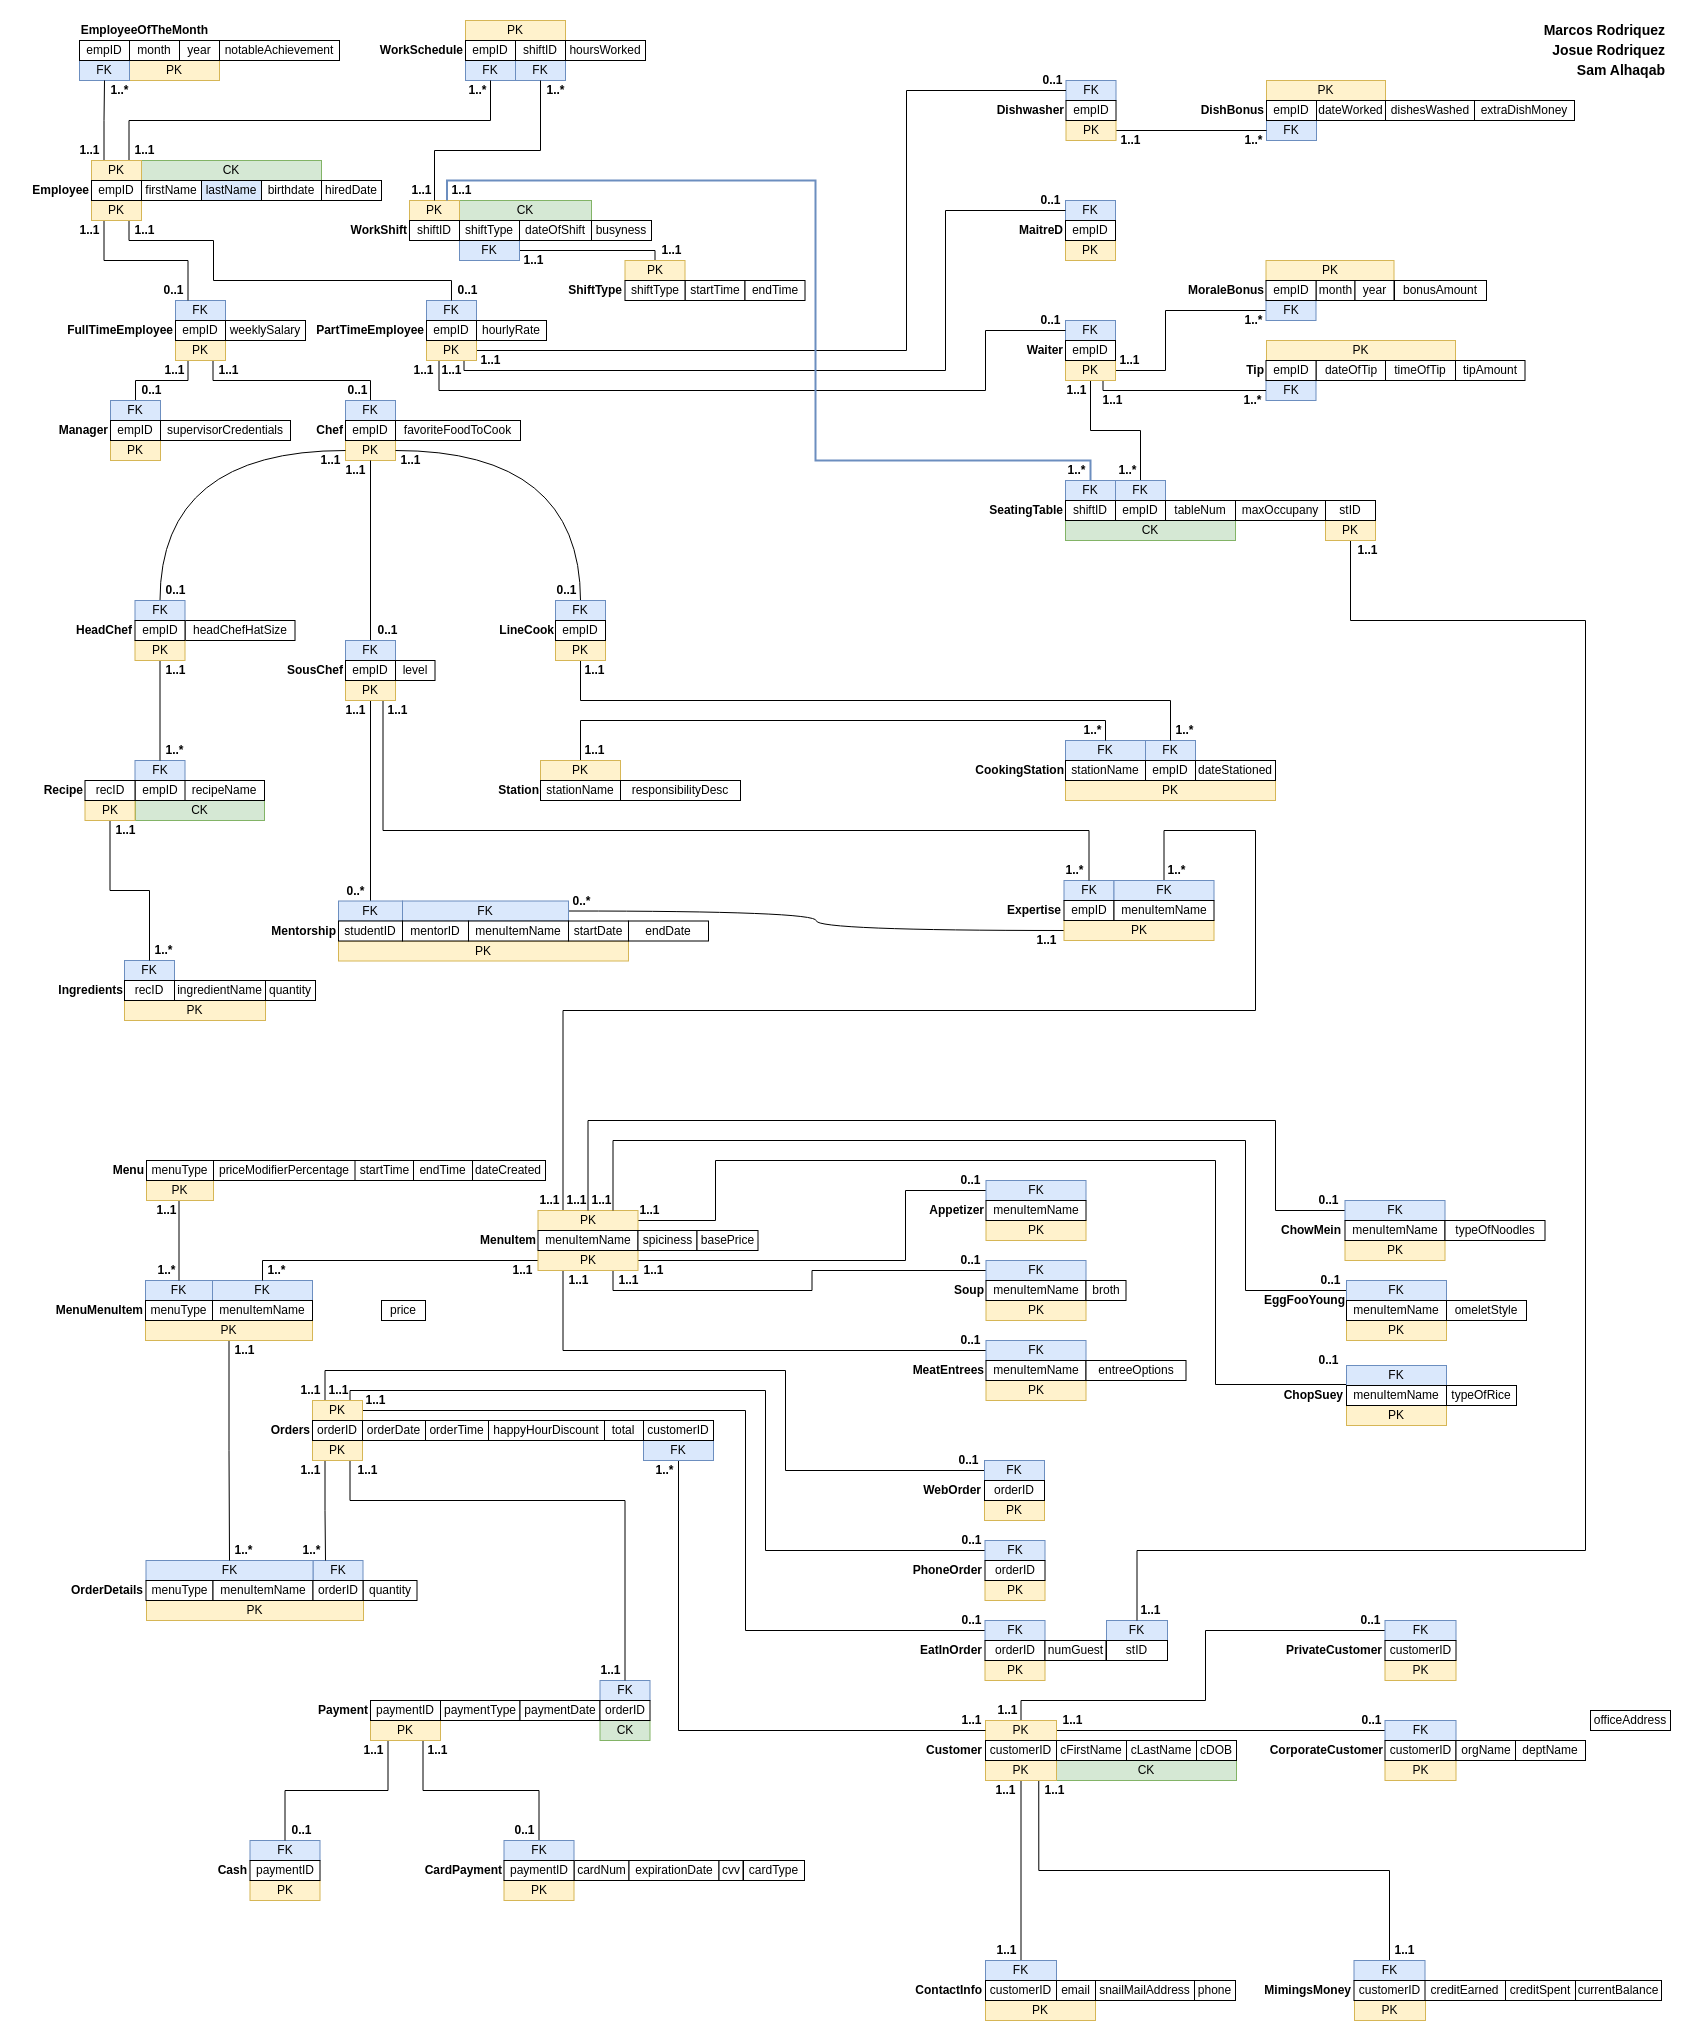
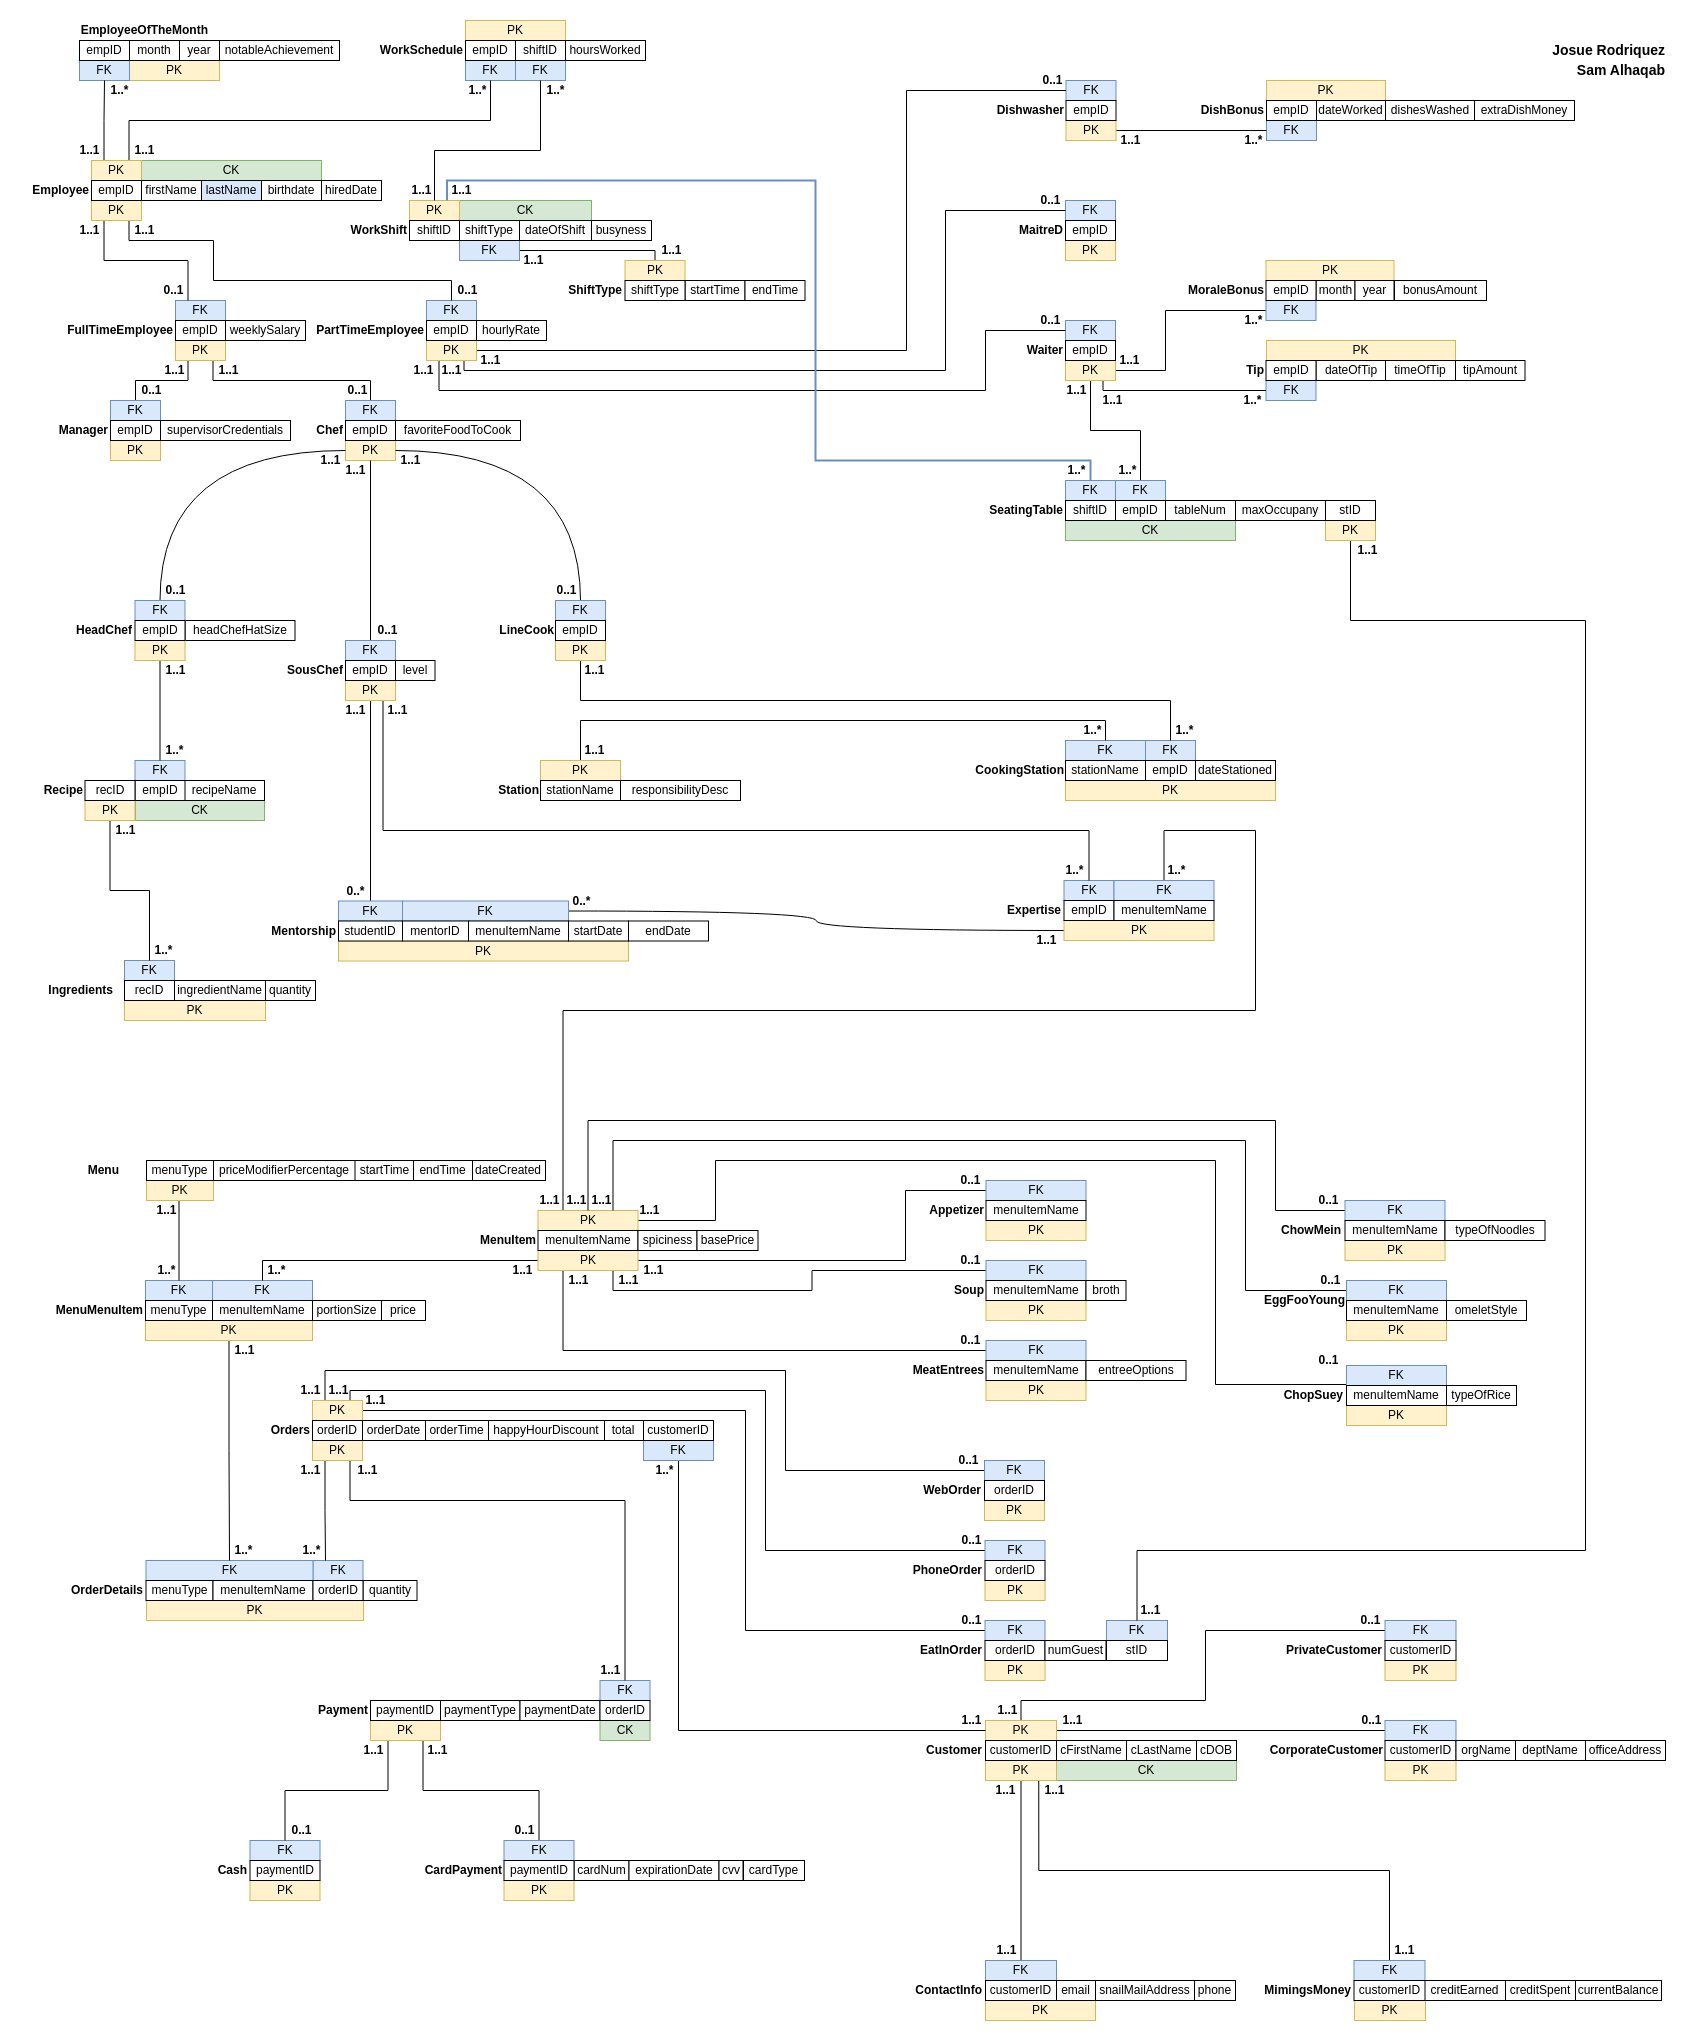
(1597, 31) -> none
(85, 991) -> (75, 991)
(121, 1171) -> (96, 1171)
none -> (347, 1311)
(1631, 1721) -> (1626, 1751)
